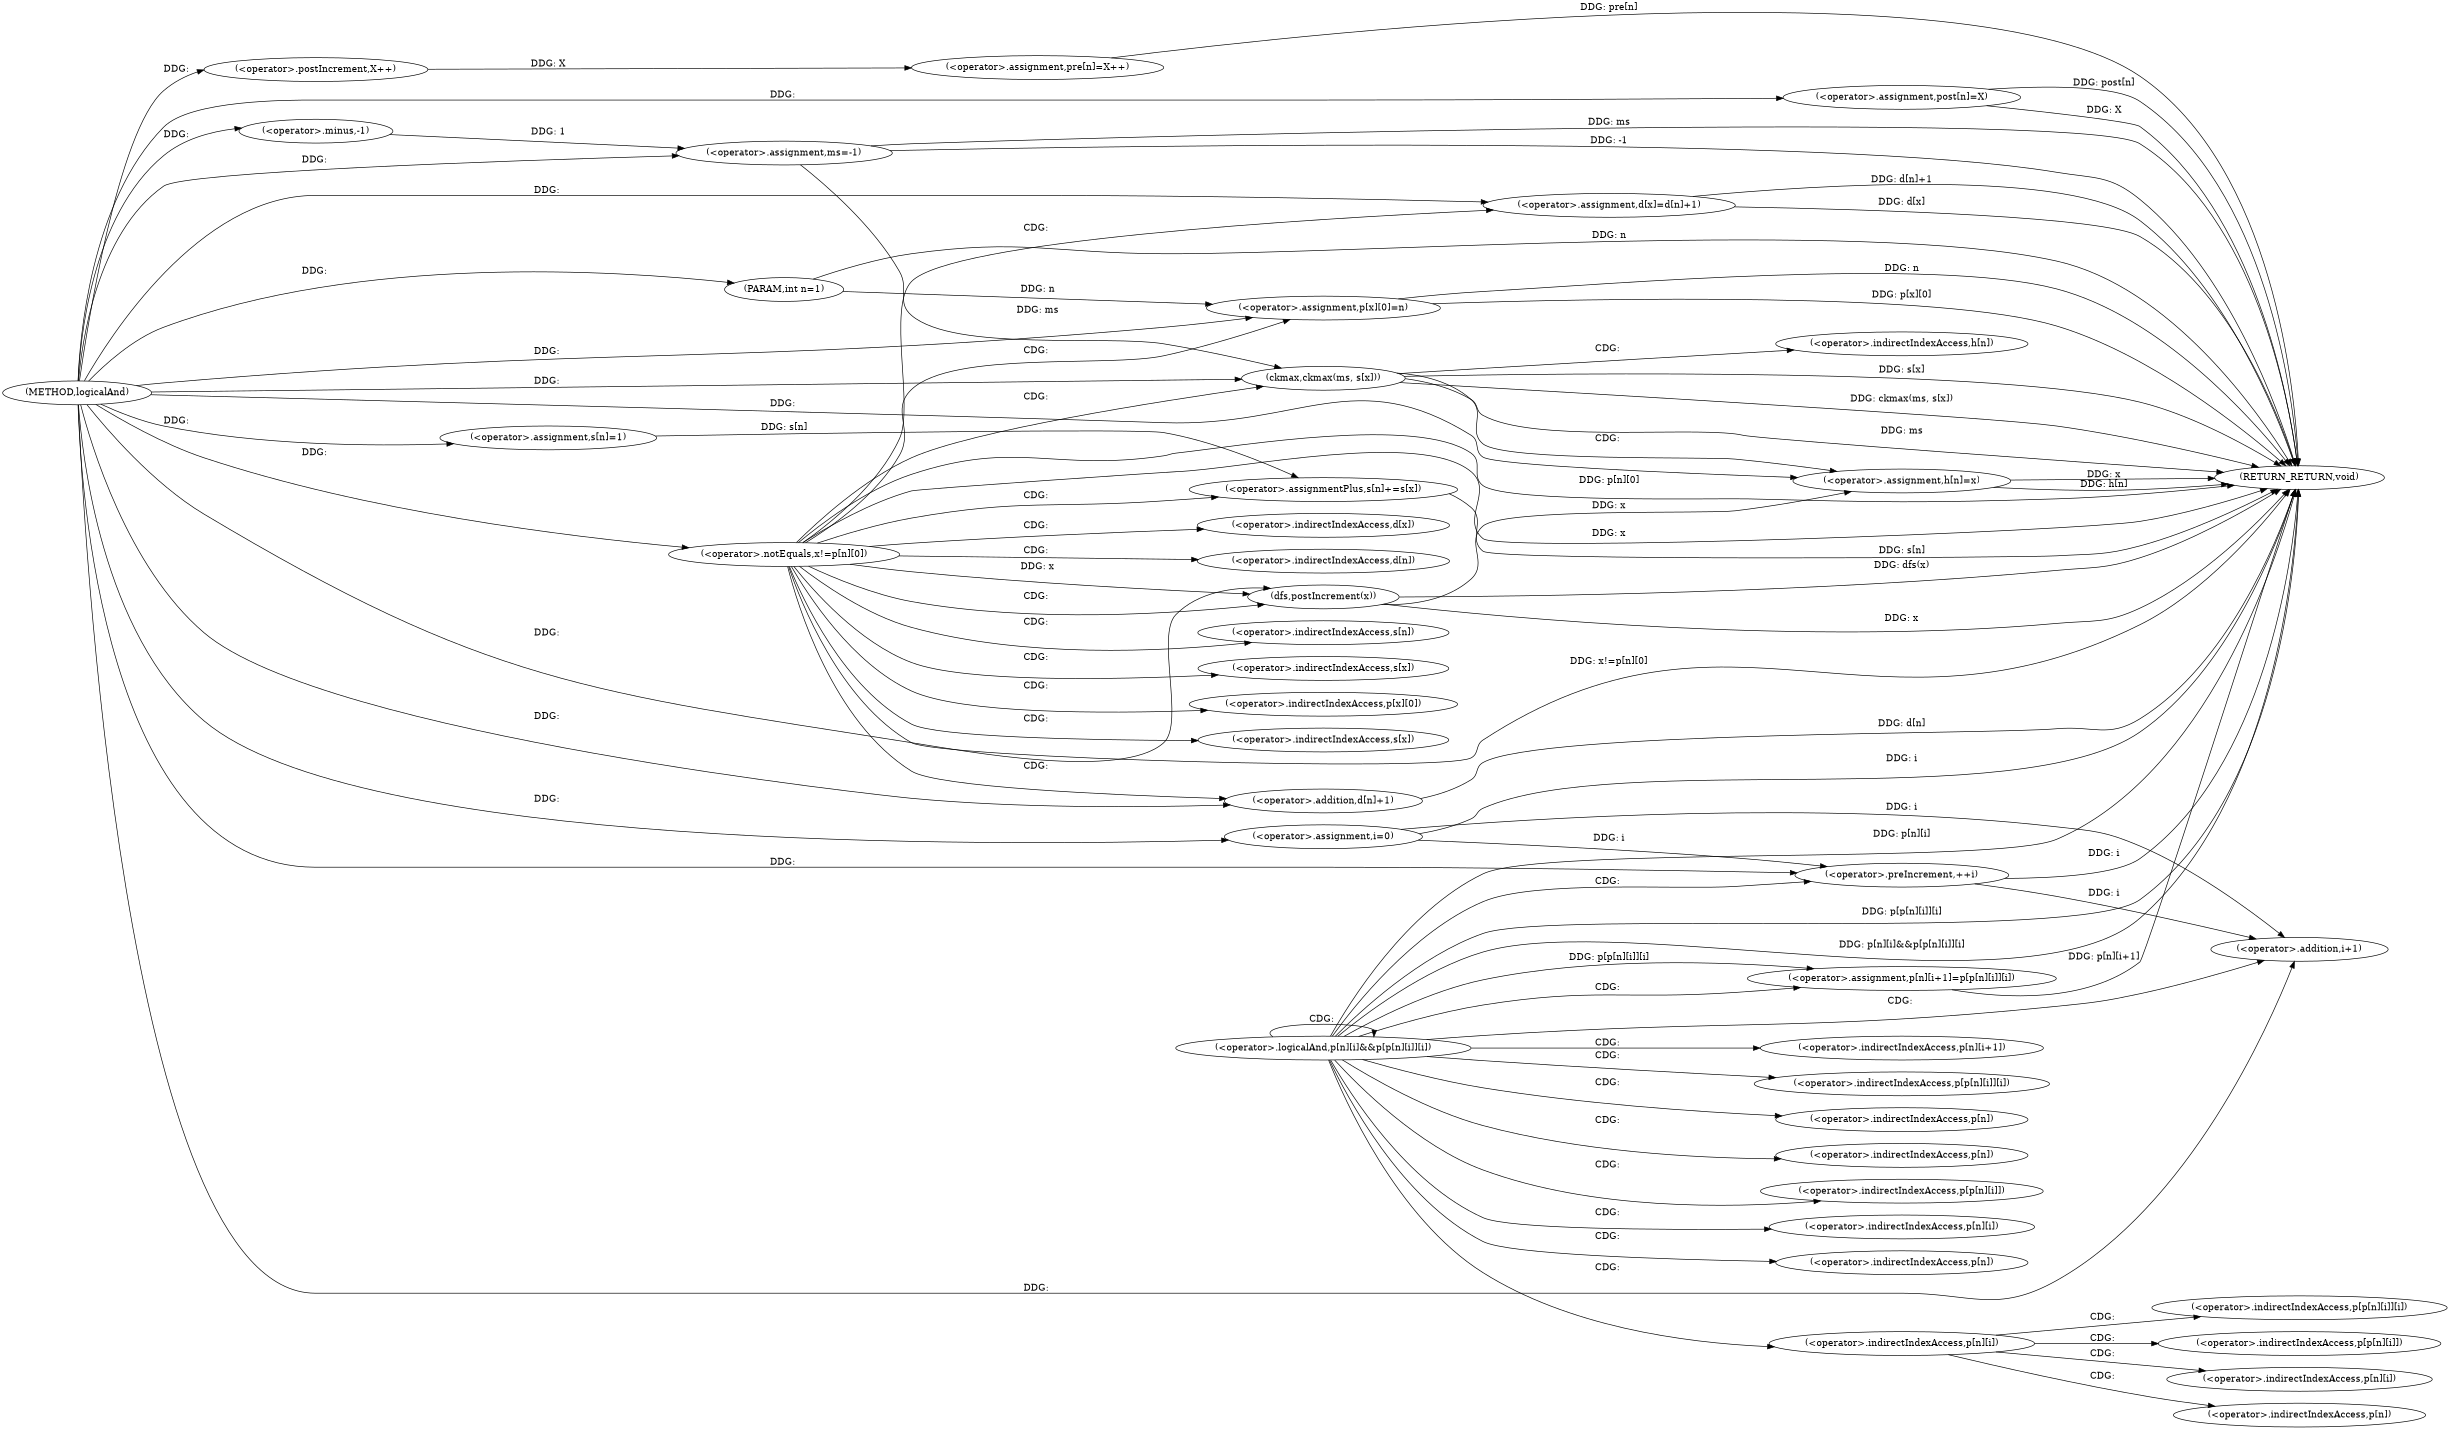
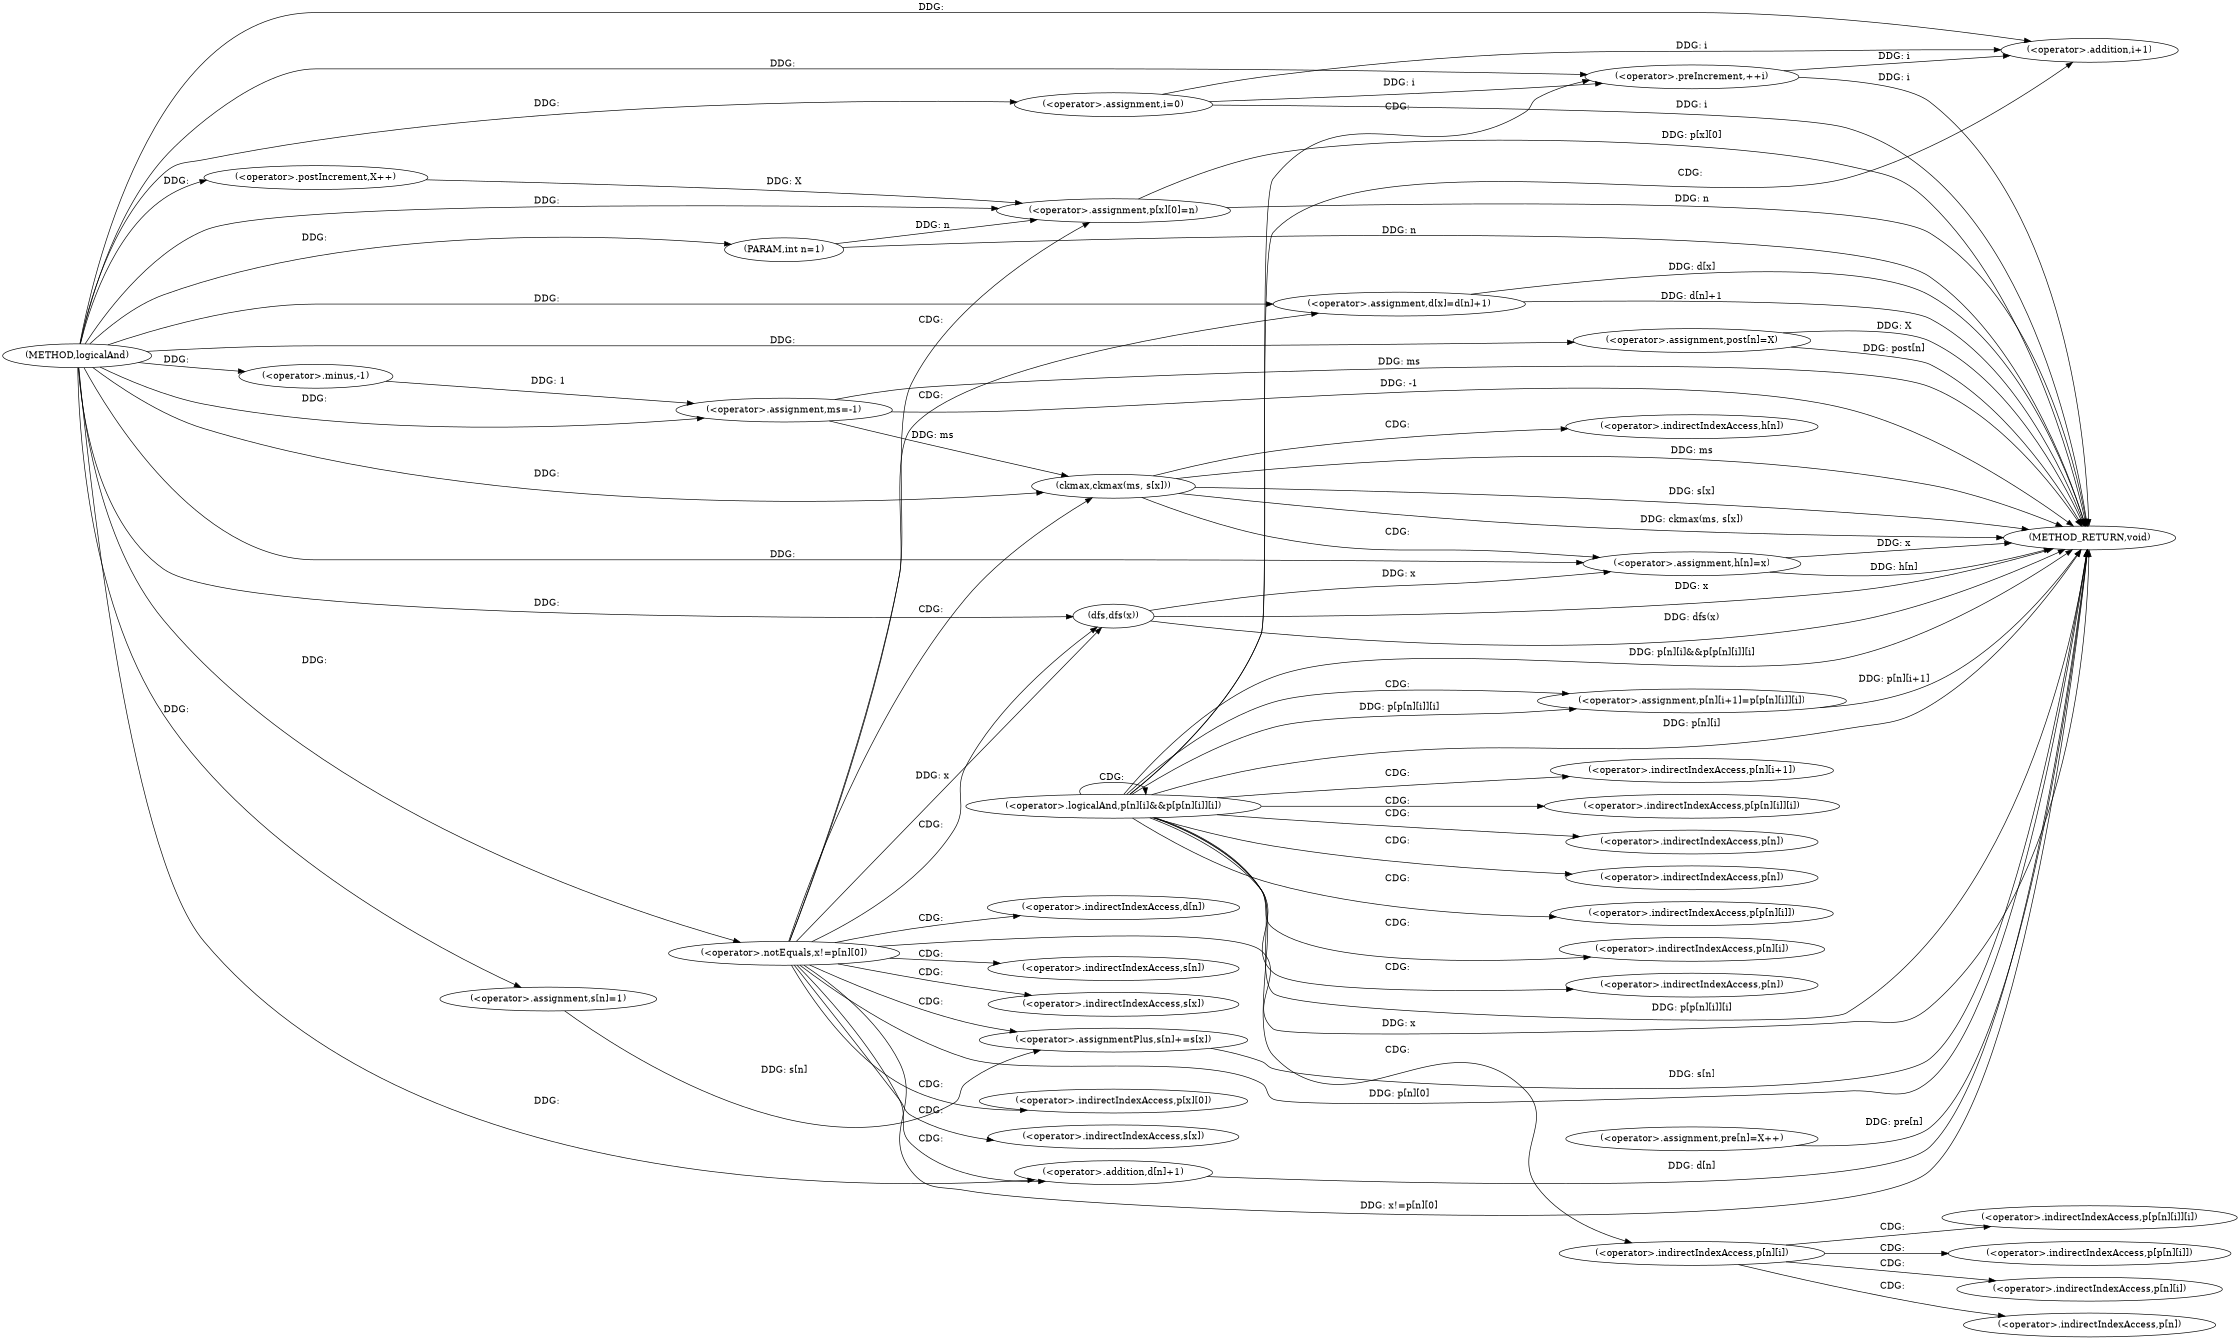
(666, 69) -> (721, 188)
(2300, 478) -> (2090, 538)
(1323, 525) -> none
(1323, 597) -> (1113, 616)
